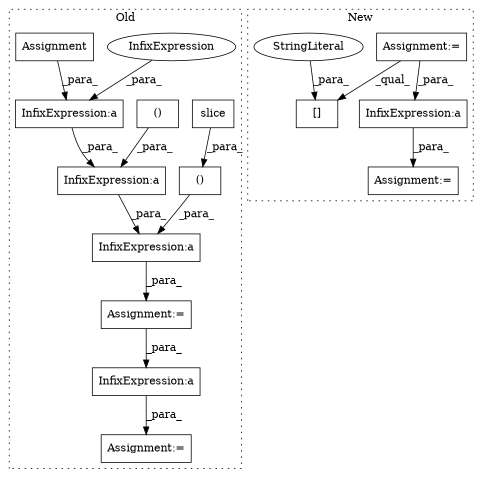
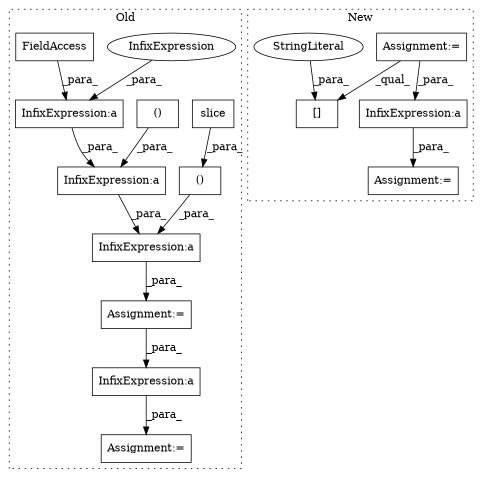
(55, 47) -> (55, 47)
